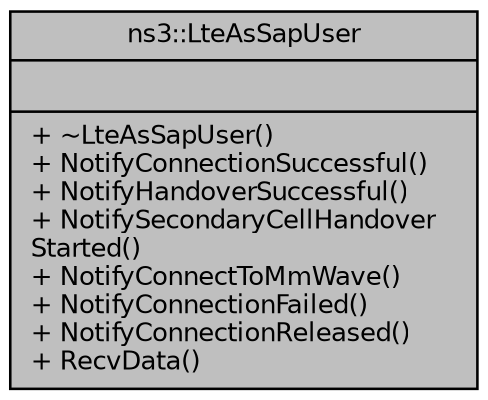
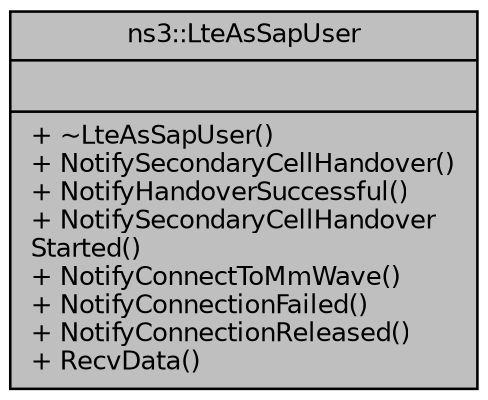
(230, 164) -> (244, 164)
